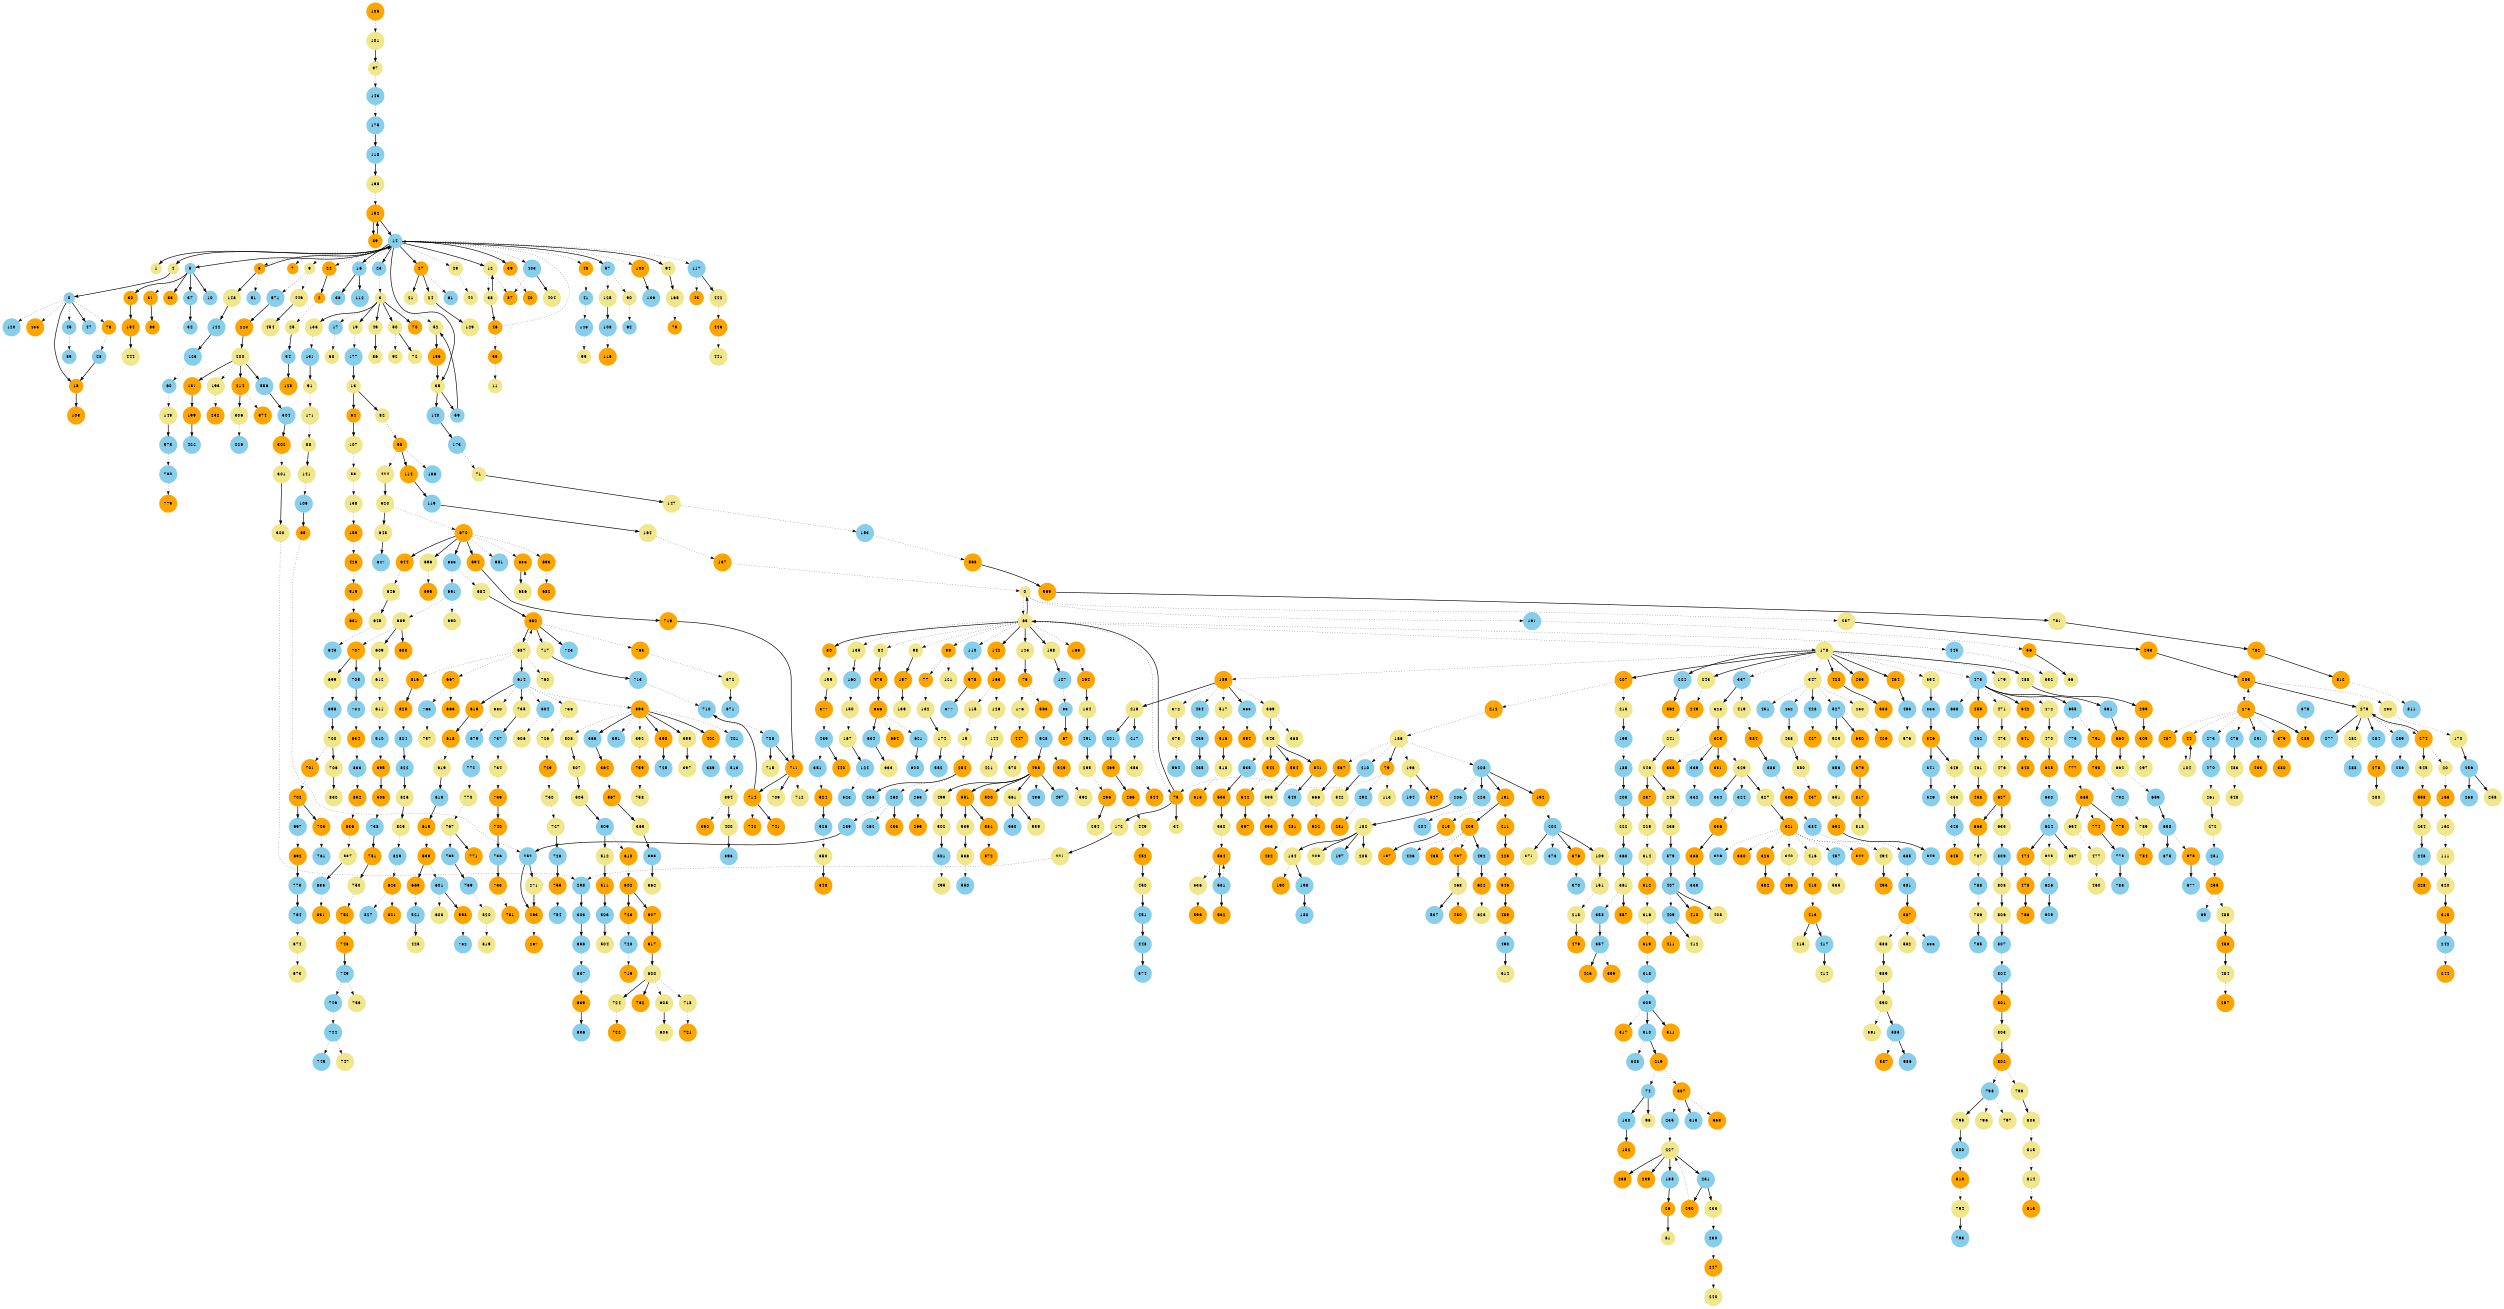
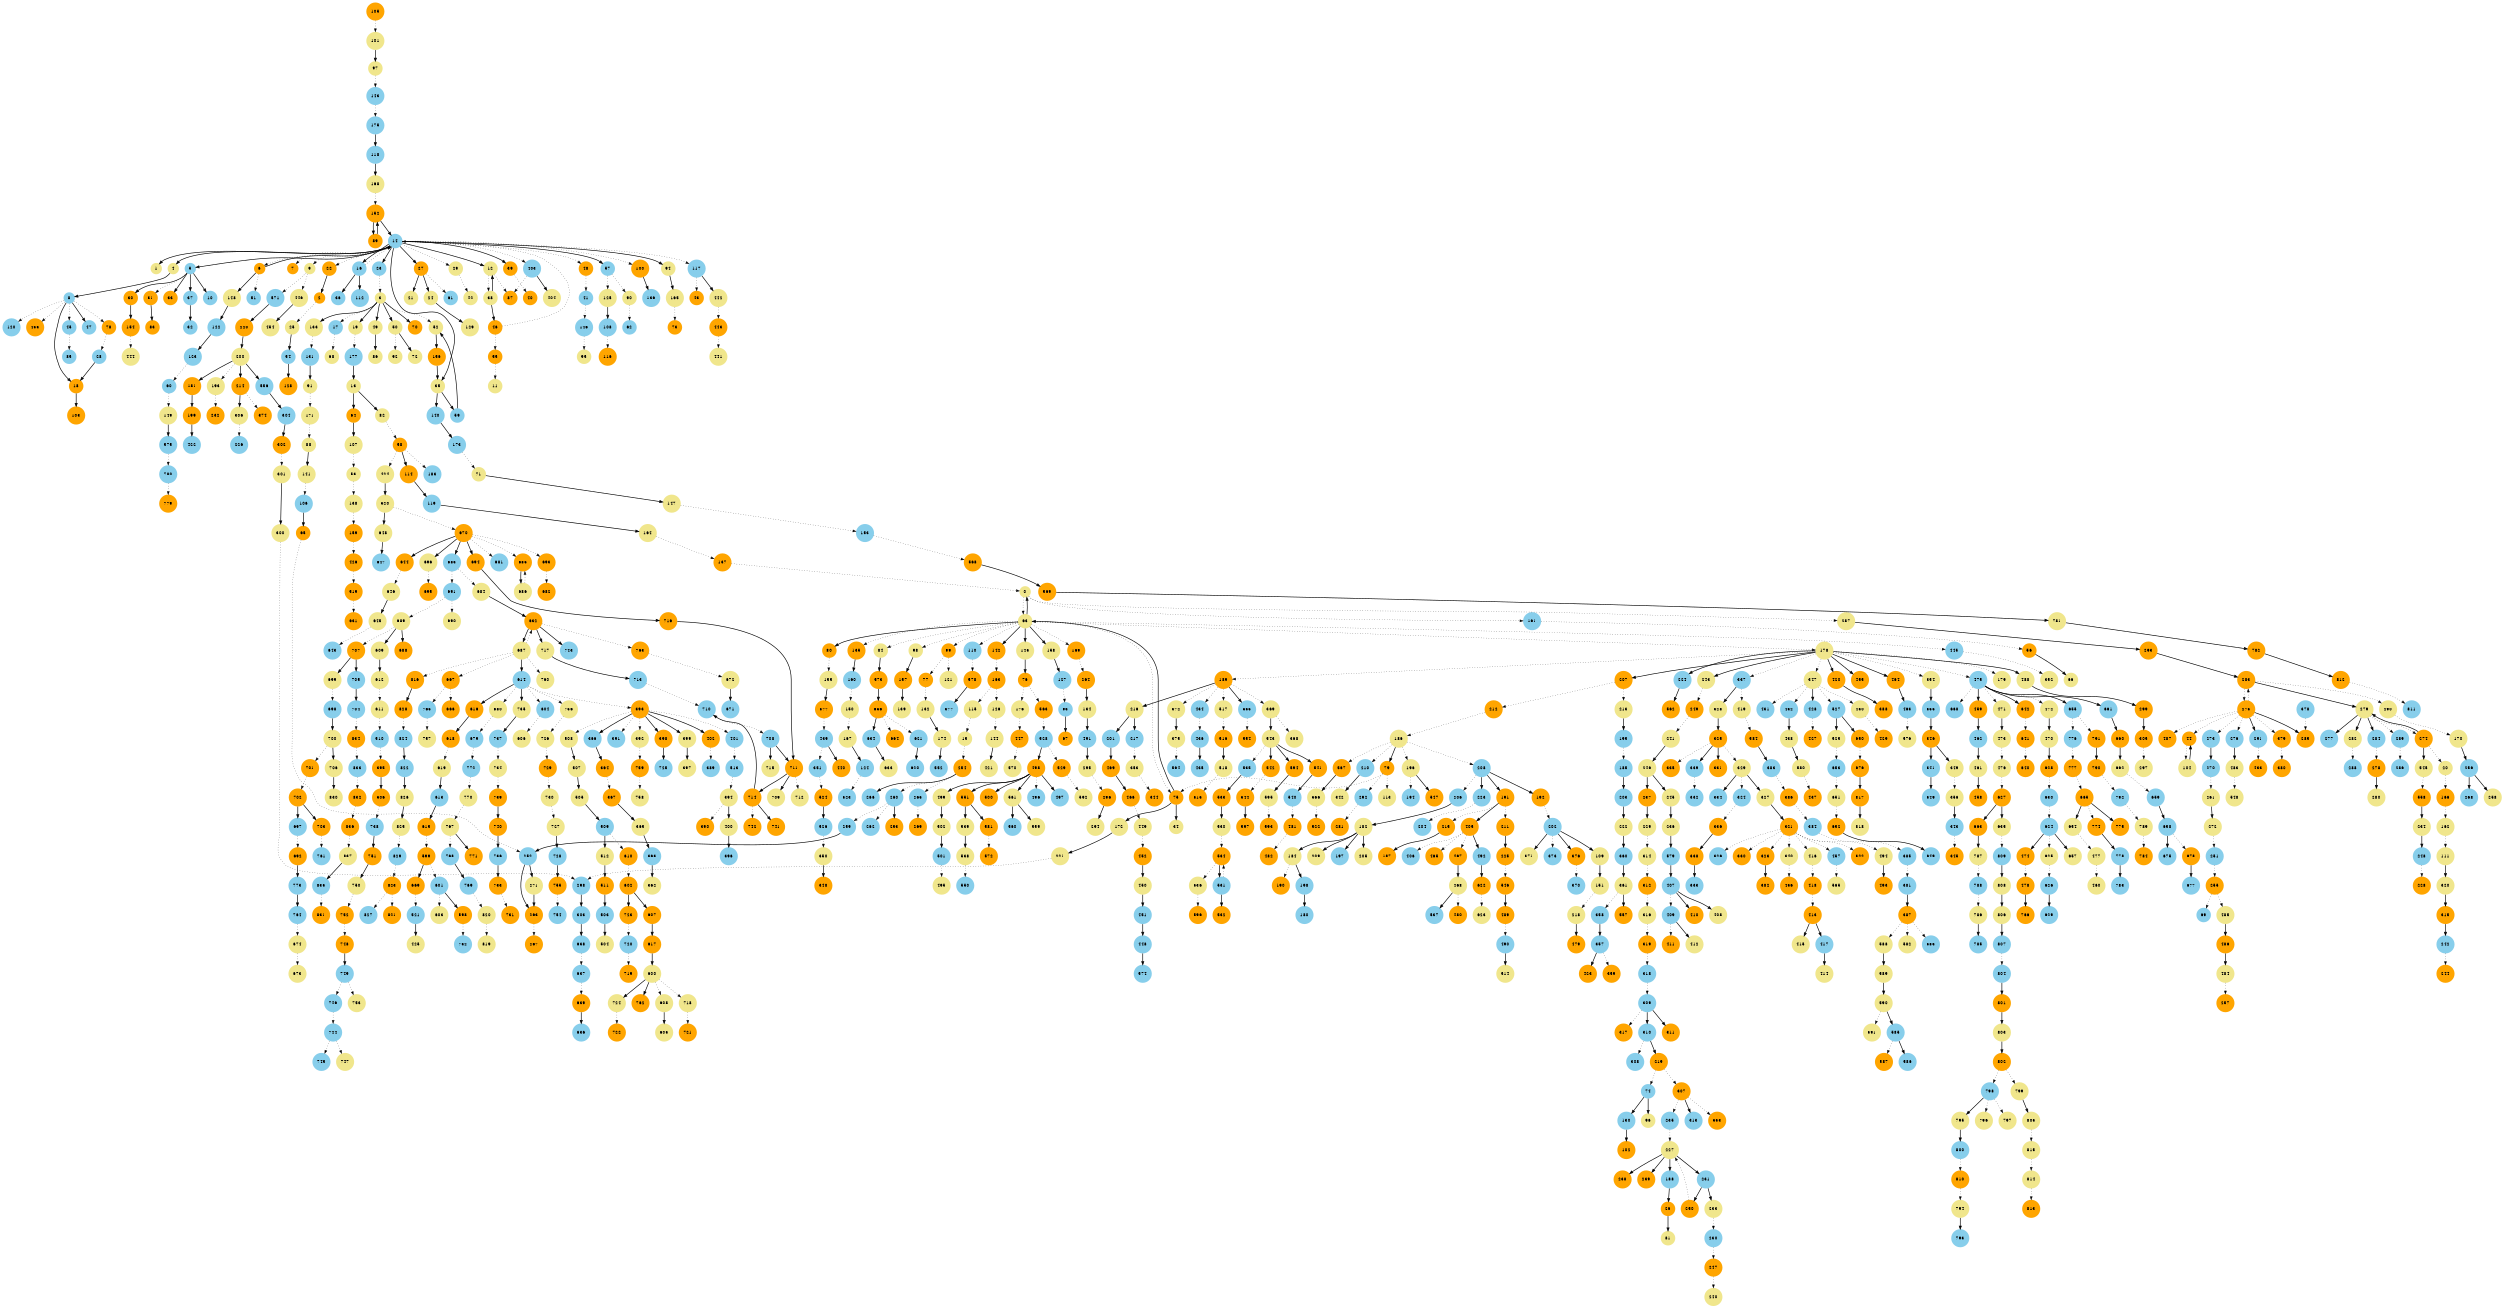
(131, 340) -> (131, 340)
(856, 651) -> (856, 651)
